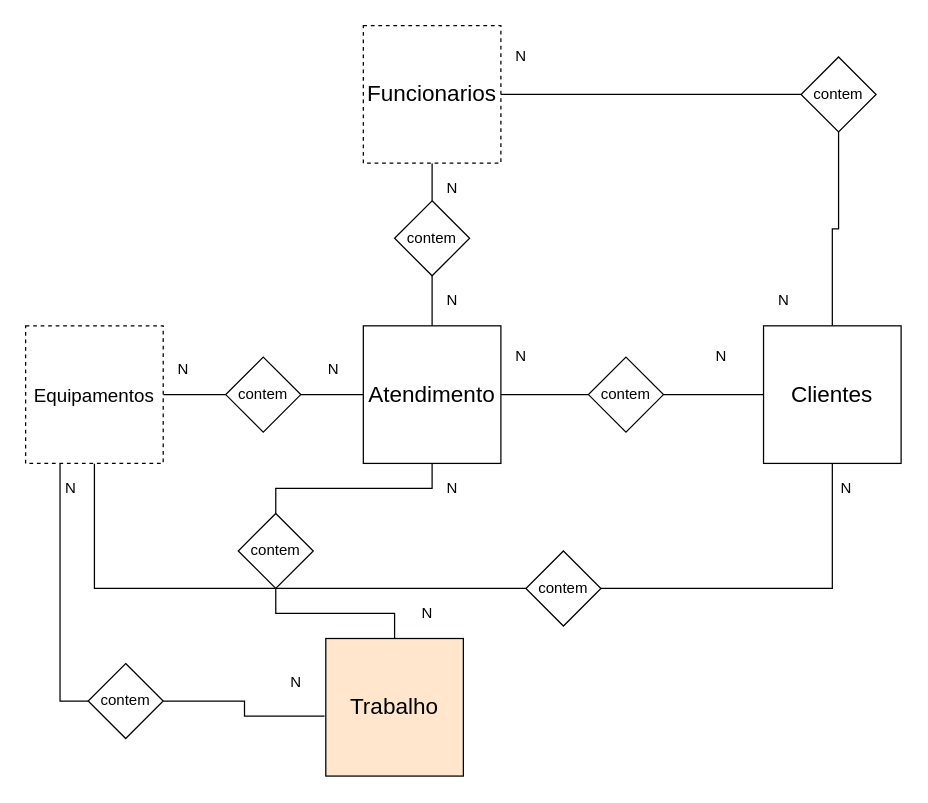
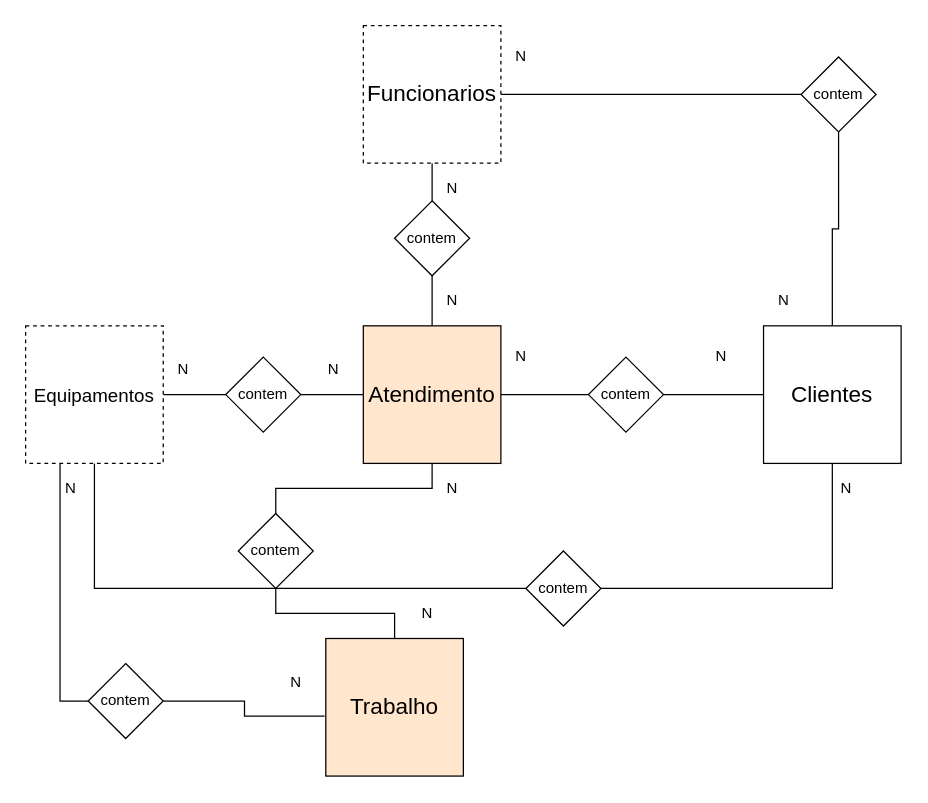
(432, 394) -> (432, 394)
